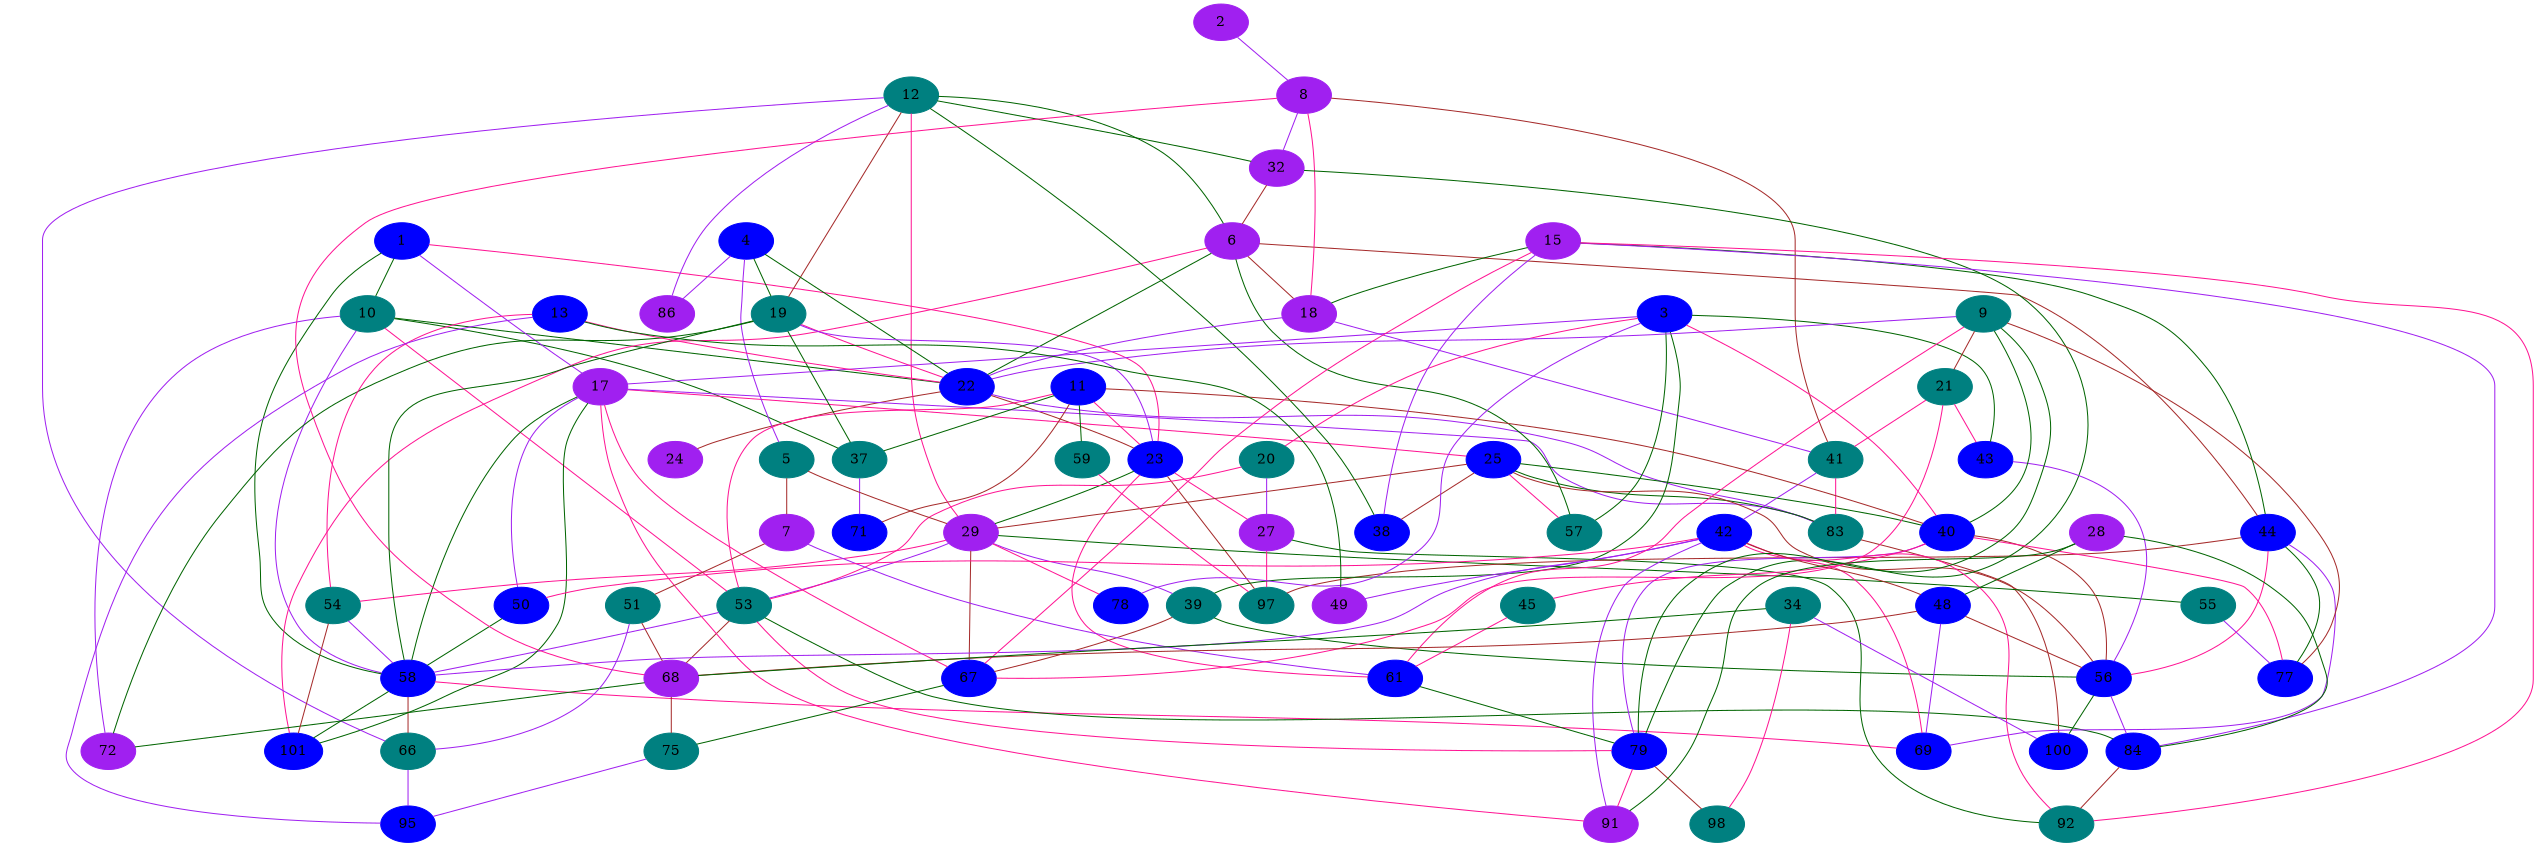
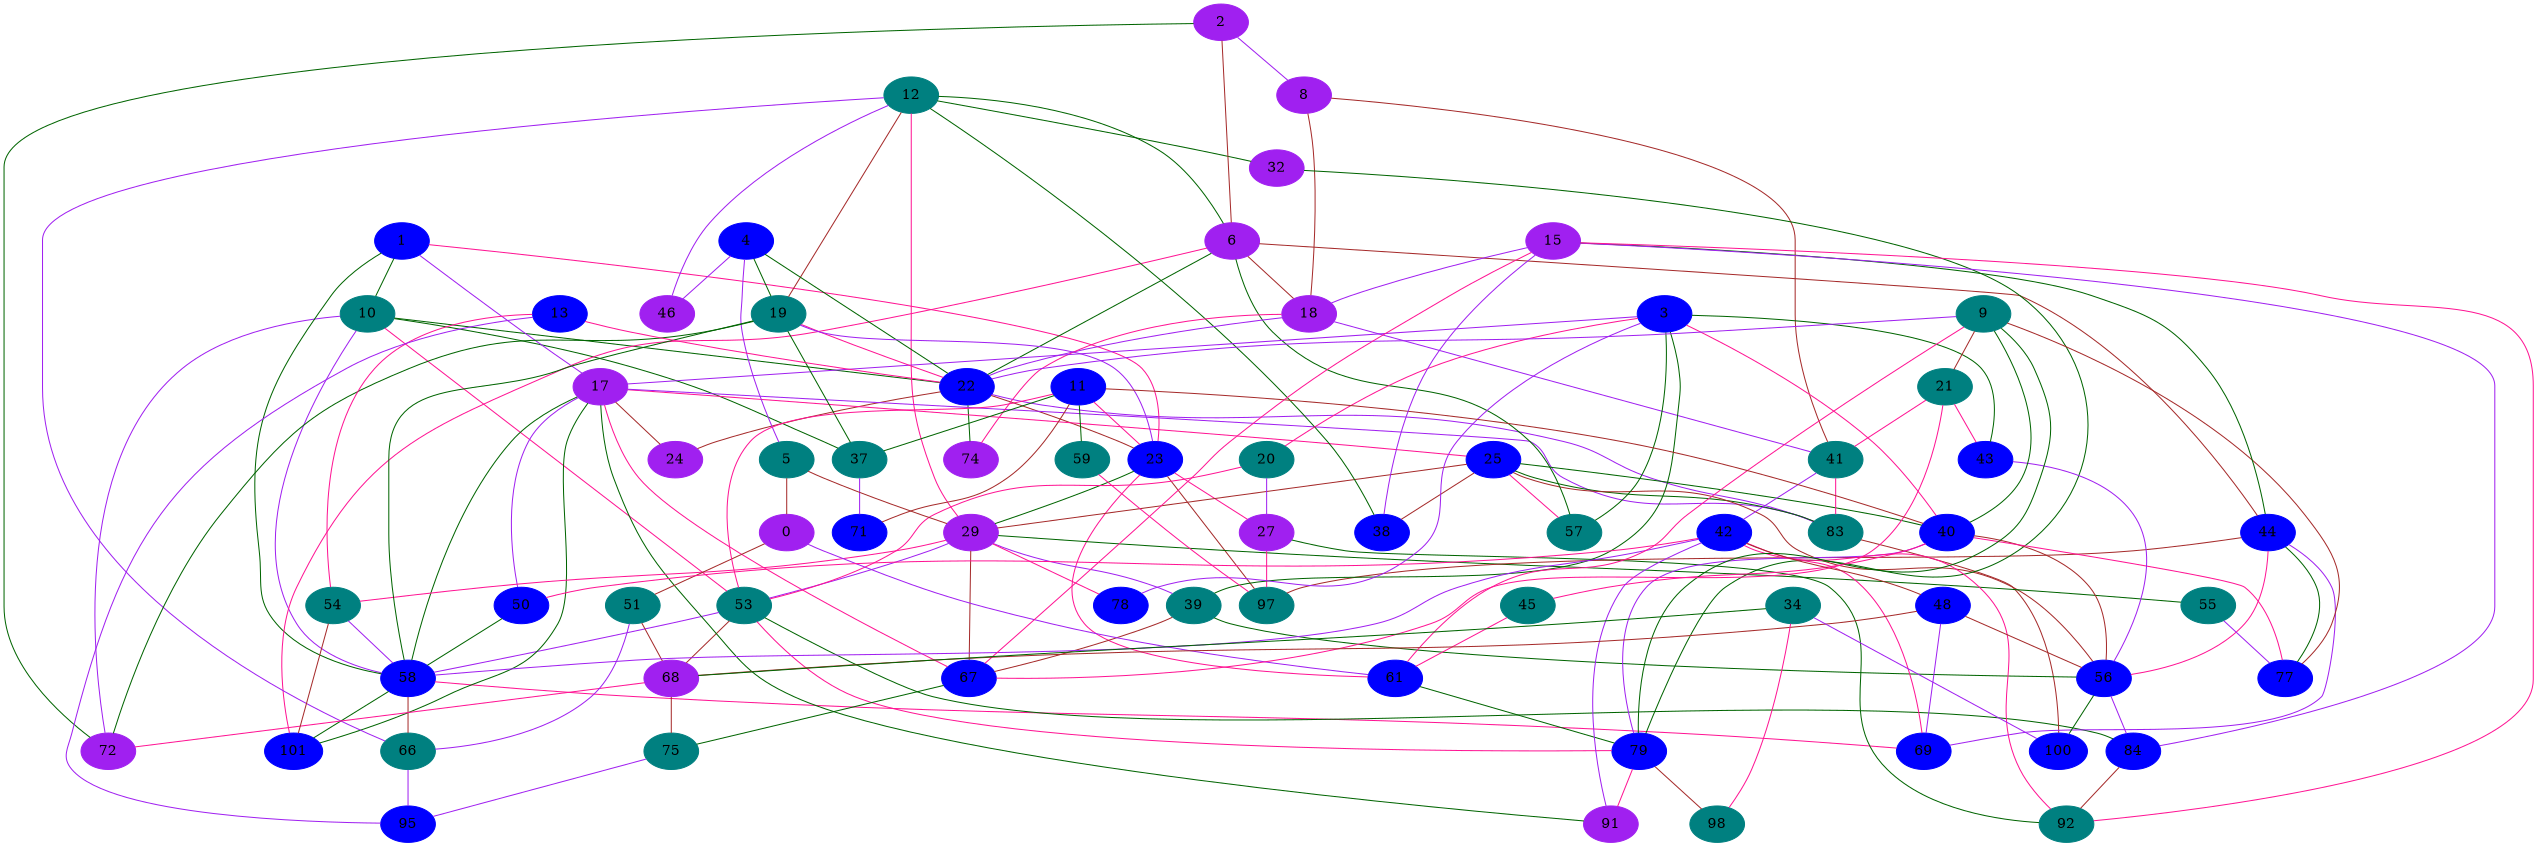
none -> (288, 74)
(1291, 131) -> none
(488, 188) -> none
(1315, 204) -> (1315, 204)
(1254, 205) -> (1227, 132)
(1429, 272) -> (1429, 272)
(667, 314) -> (667, 314)
none -> (638, 423)
none -> (971, 460)
(787, 533) -> (787, 533)
(2097, 533) -> none
(1340, 605) -> none
(377, 716) -> (377, 716)
(1006, 751) -> (1006, 751)
